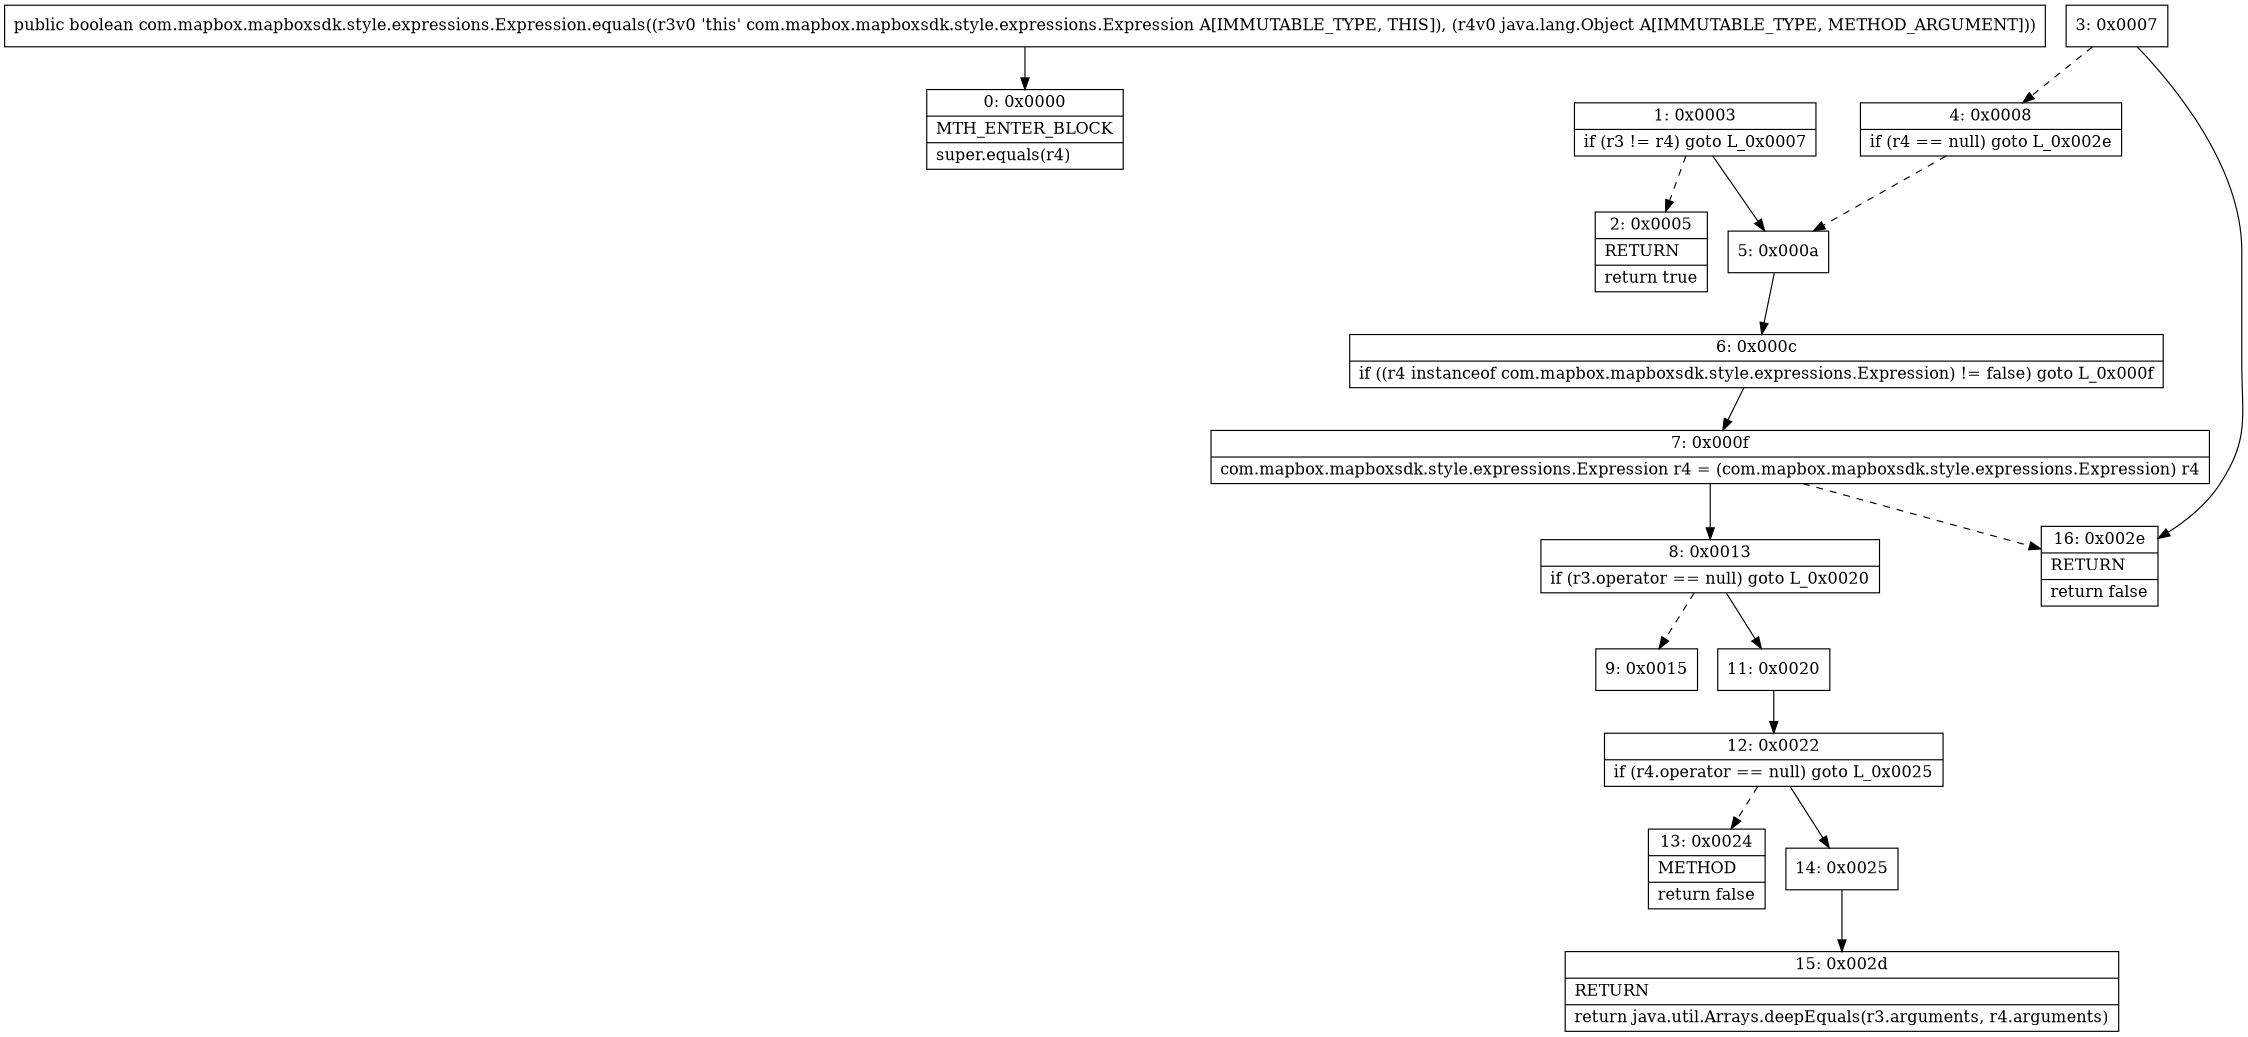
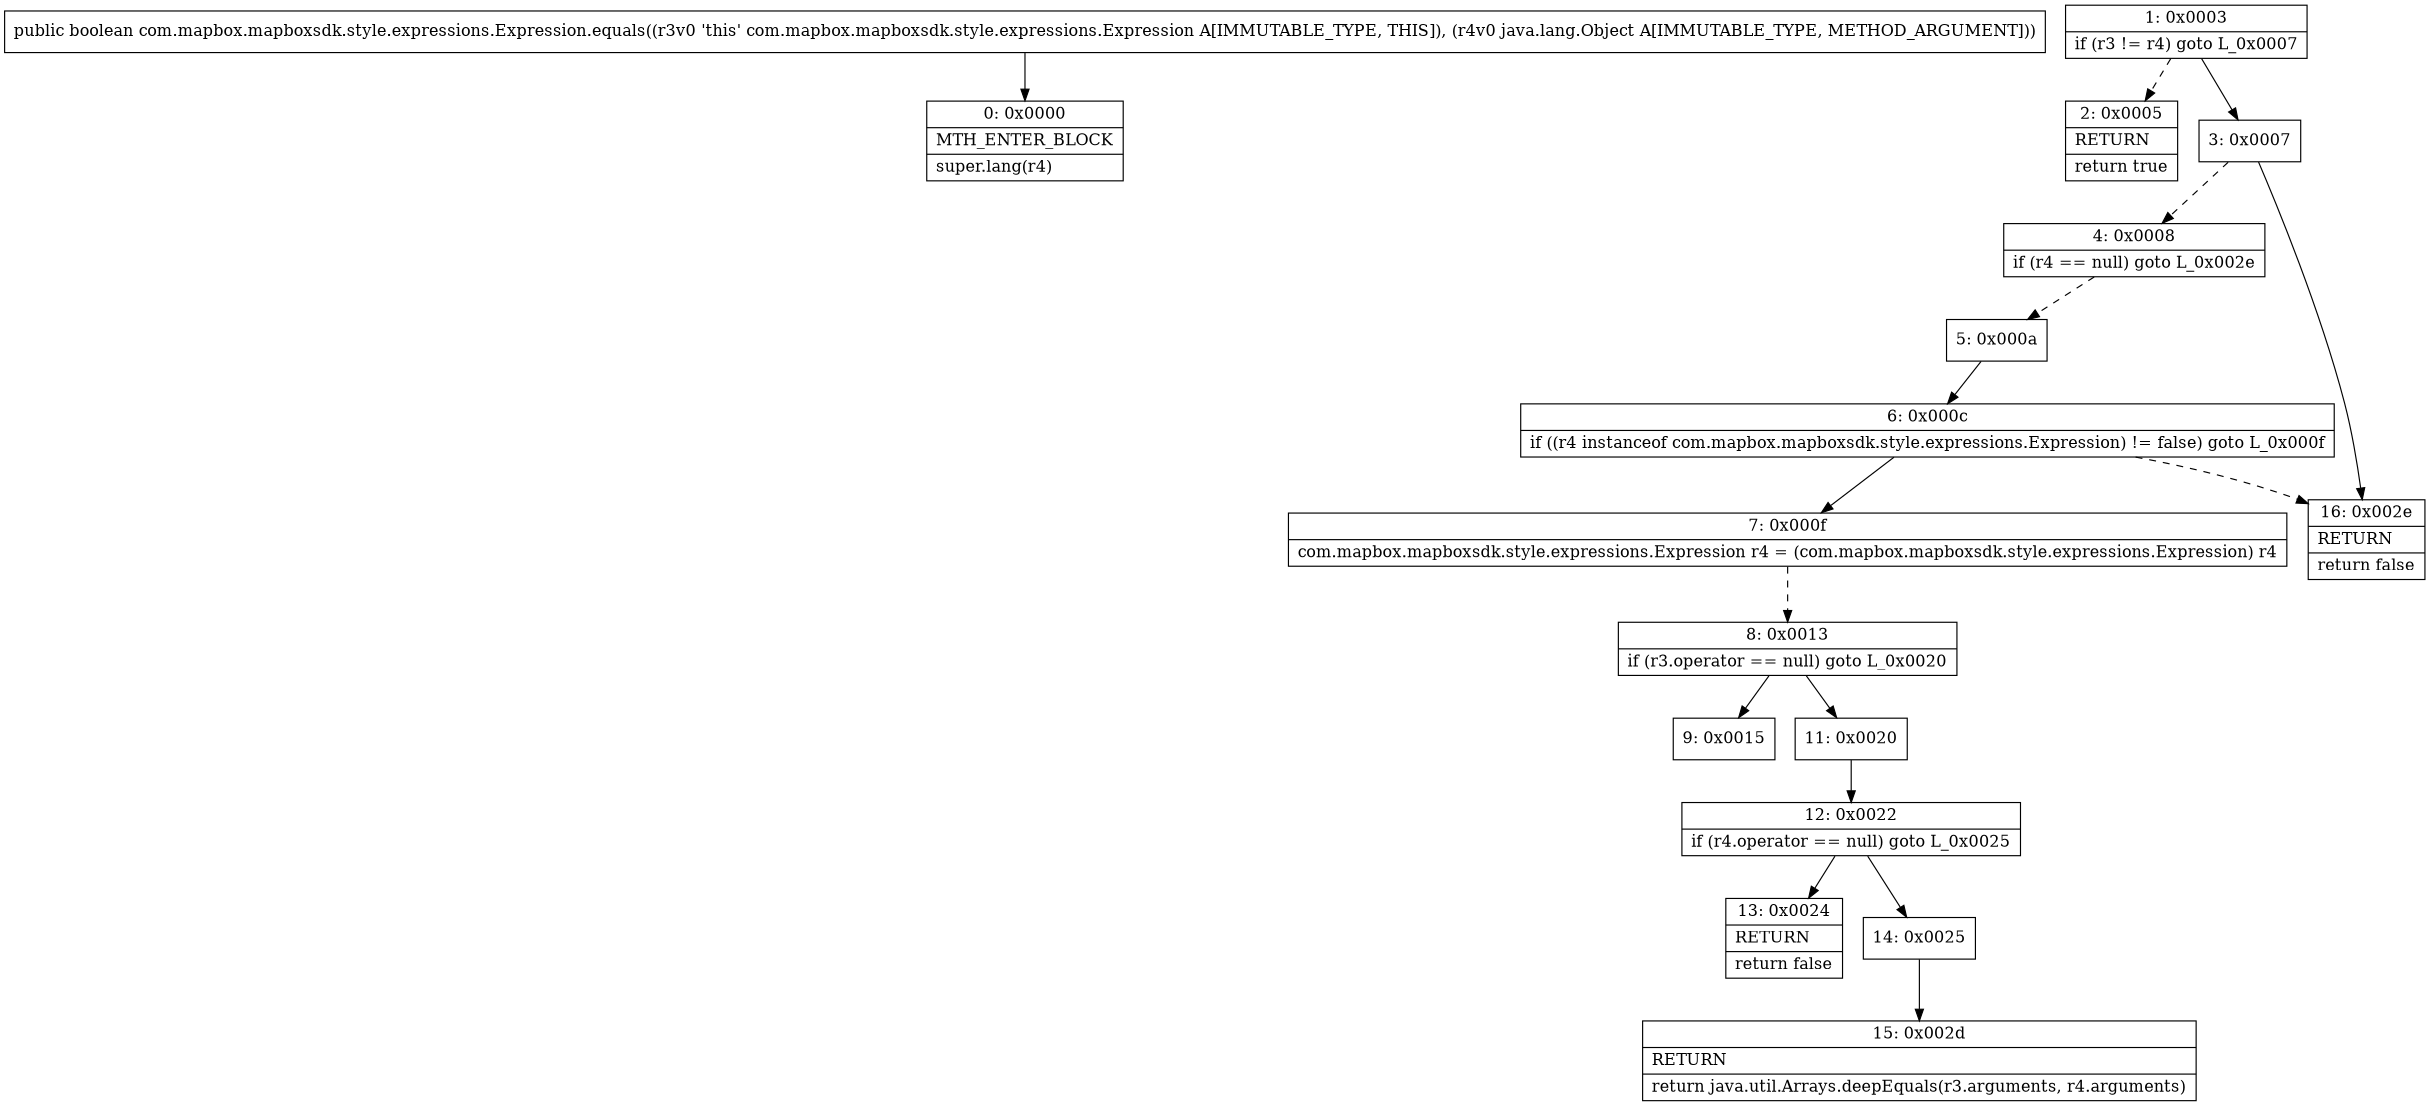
(1004, 155) -> (994, 167)
(1735, 189) -> (2217, 84)
(1710, 506) -> (1788, 589)
(1916, 515) -> (2217, 475)
(1680, 616) -> (1757, 692)
(1748, 803) -> (1825, 872)
(1698, 868) -> (1773, 938)
